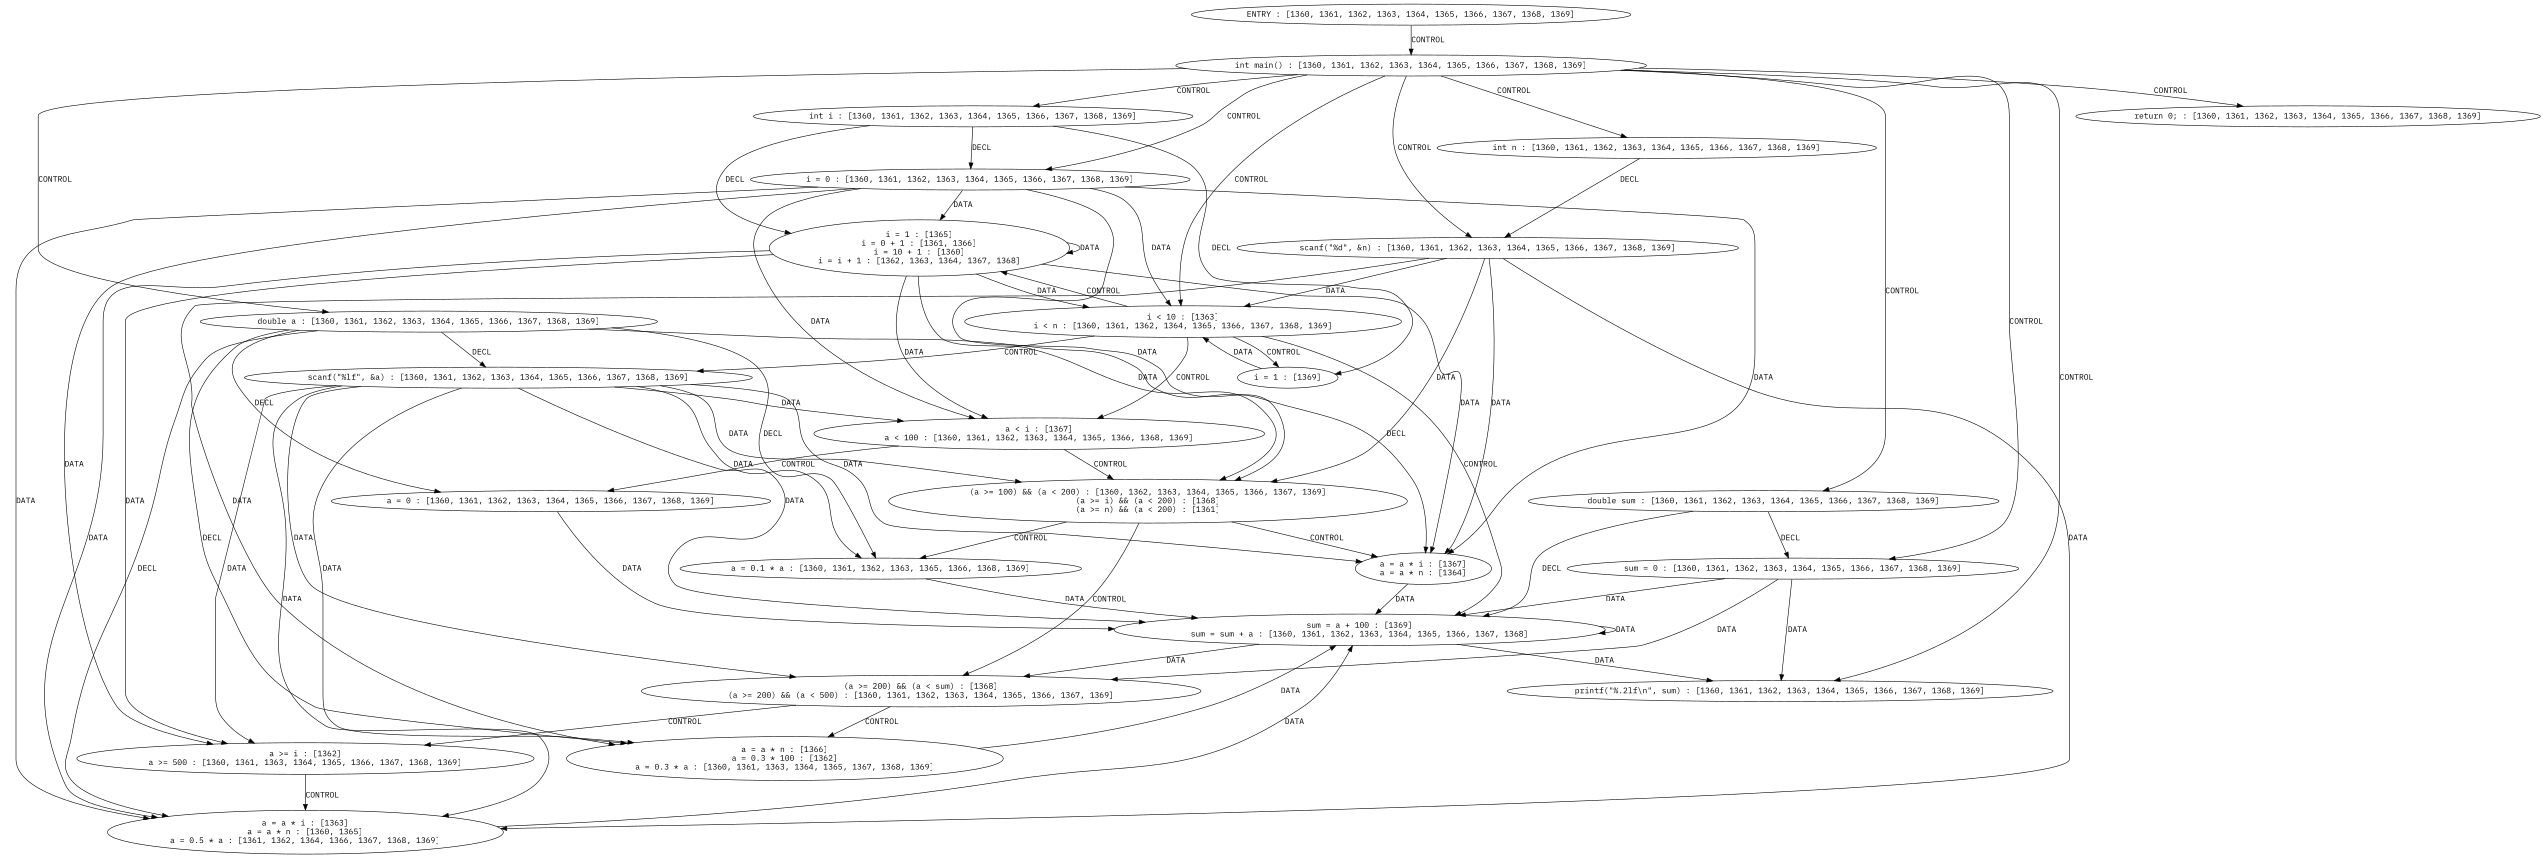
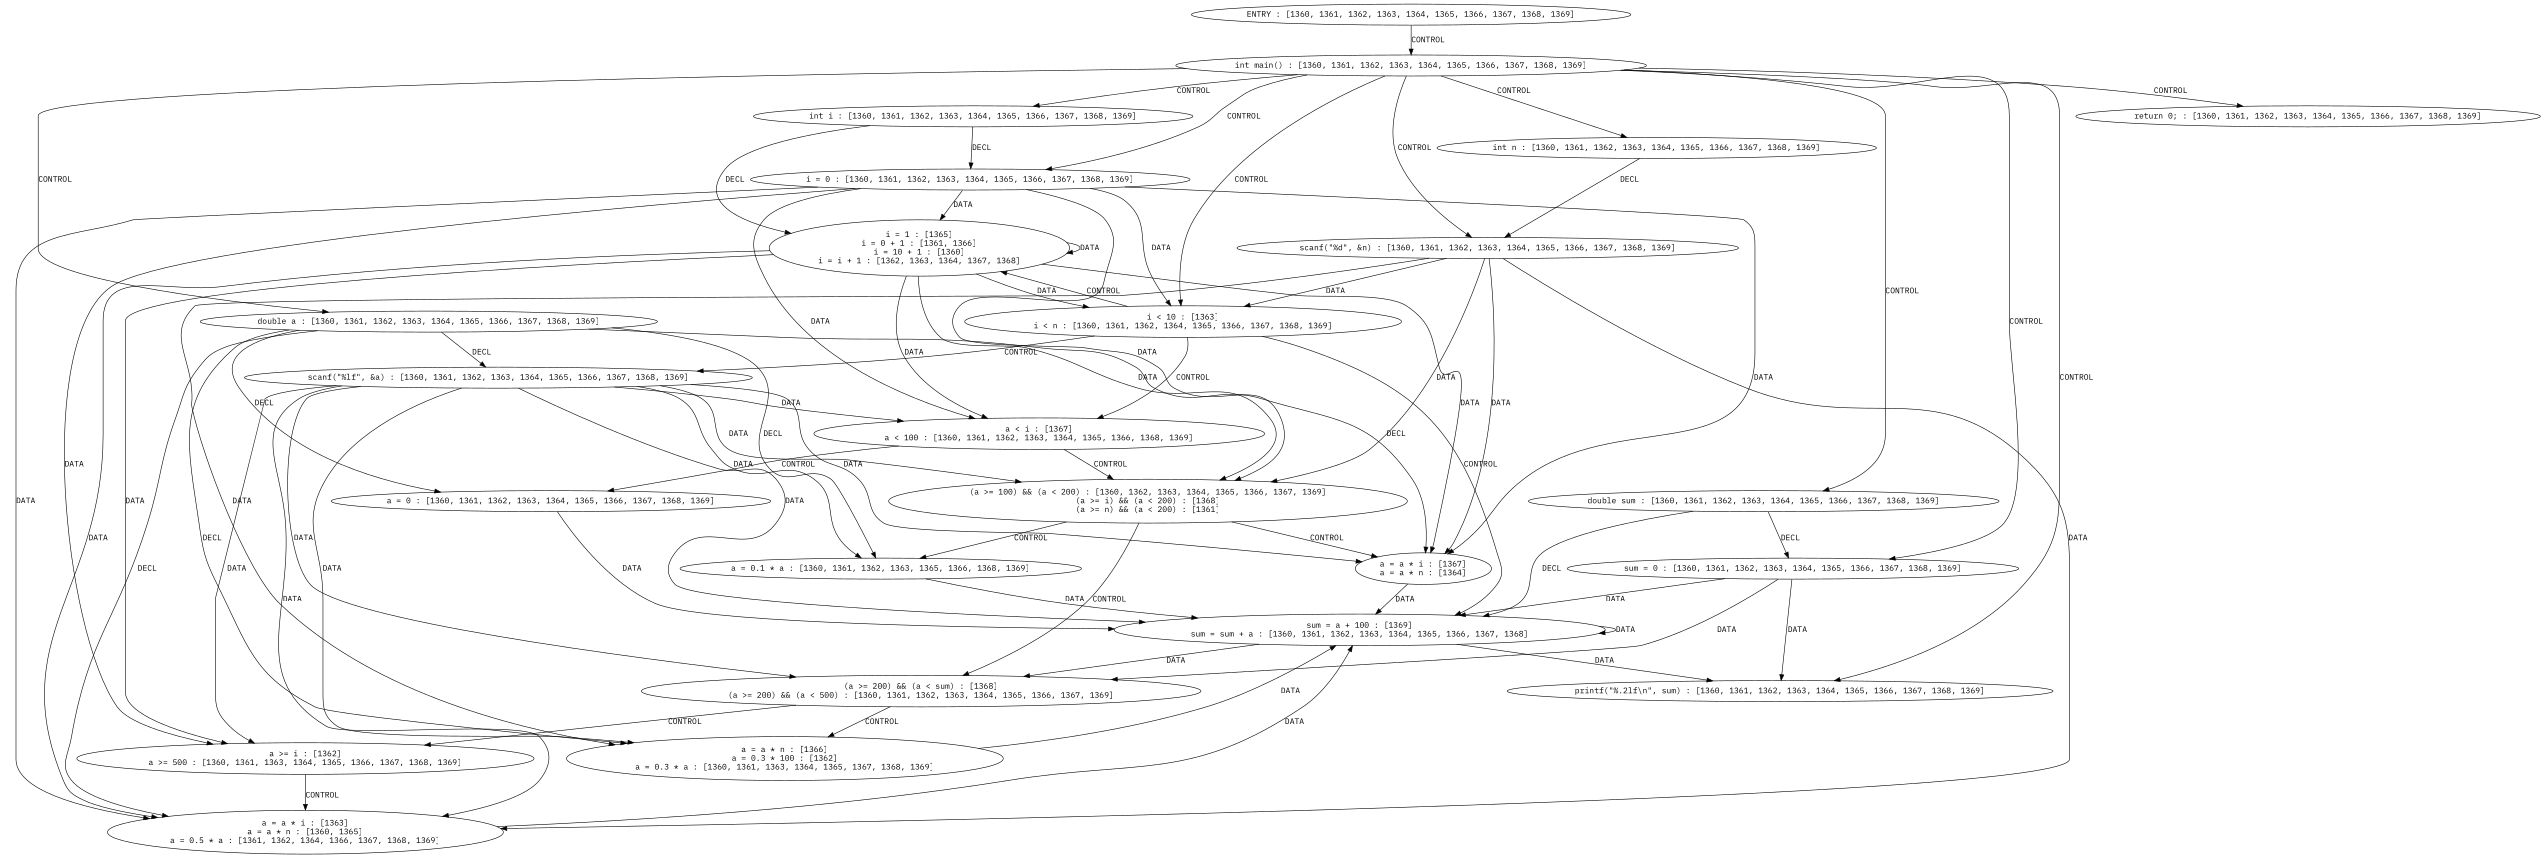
(1288, 378) -> none
